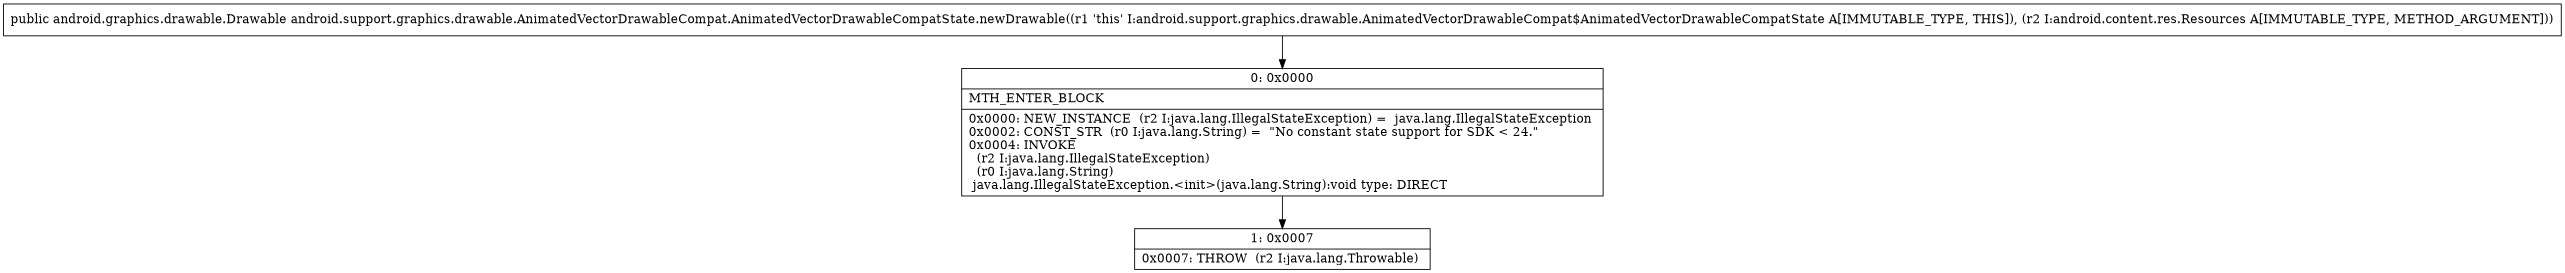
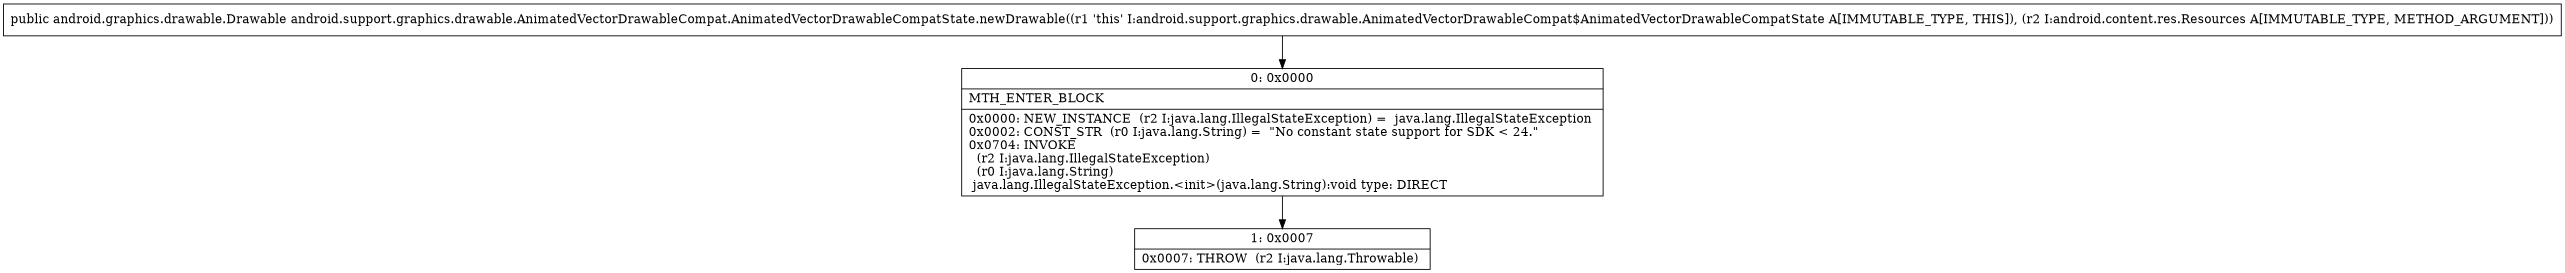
(1027, 146) -> (1027, 146)
